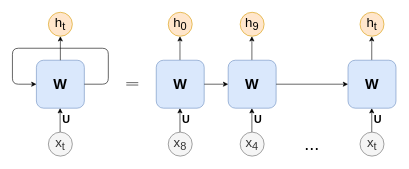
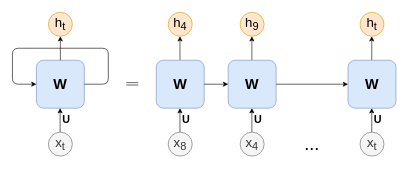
(180, 24) -> (180, 24)
